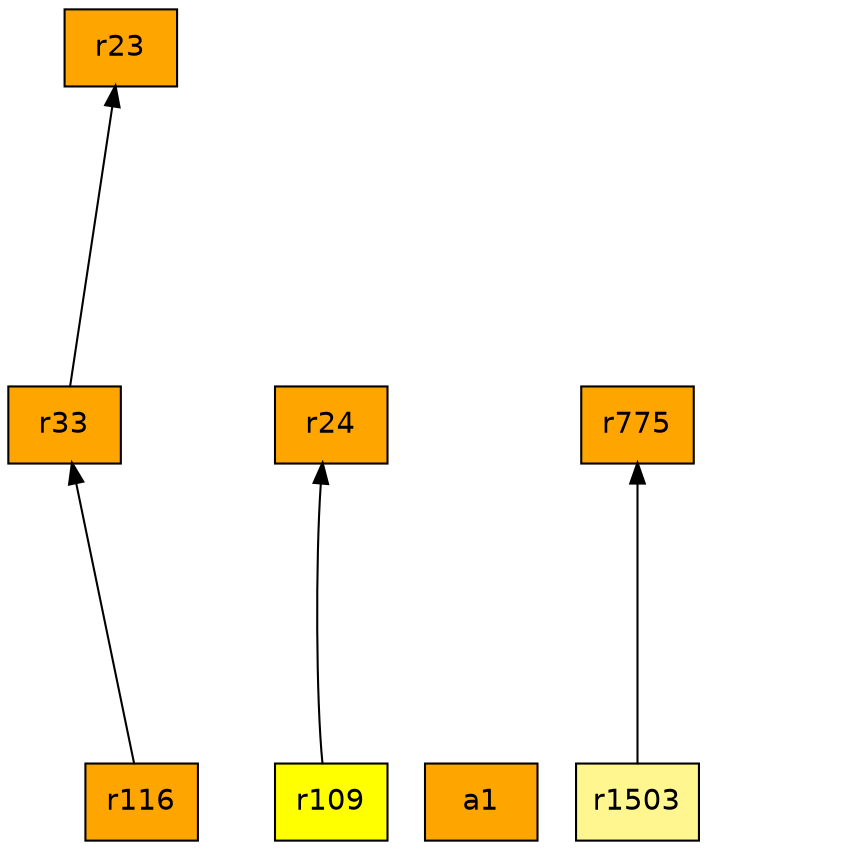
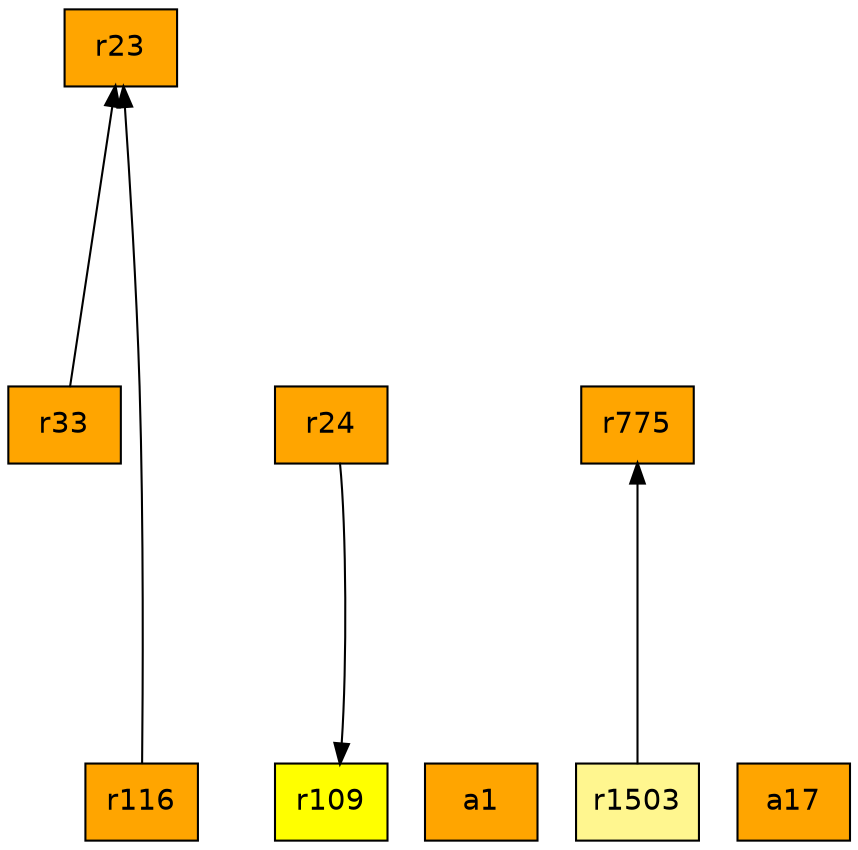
(105, 624) -> (141, 435)
(317, 624) -> (345, 603)
none -> (794, 802)
